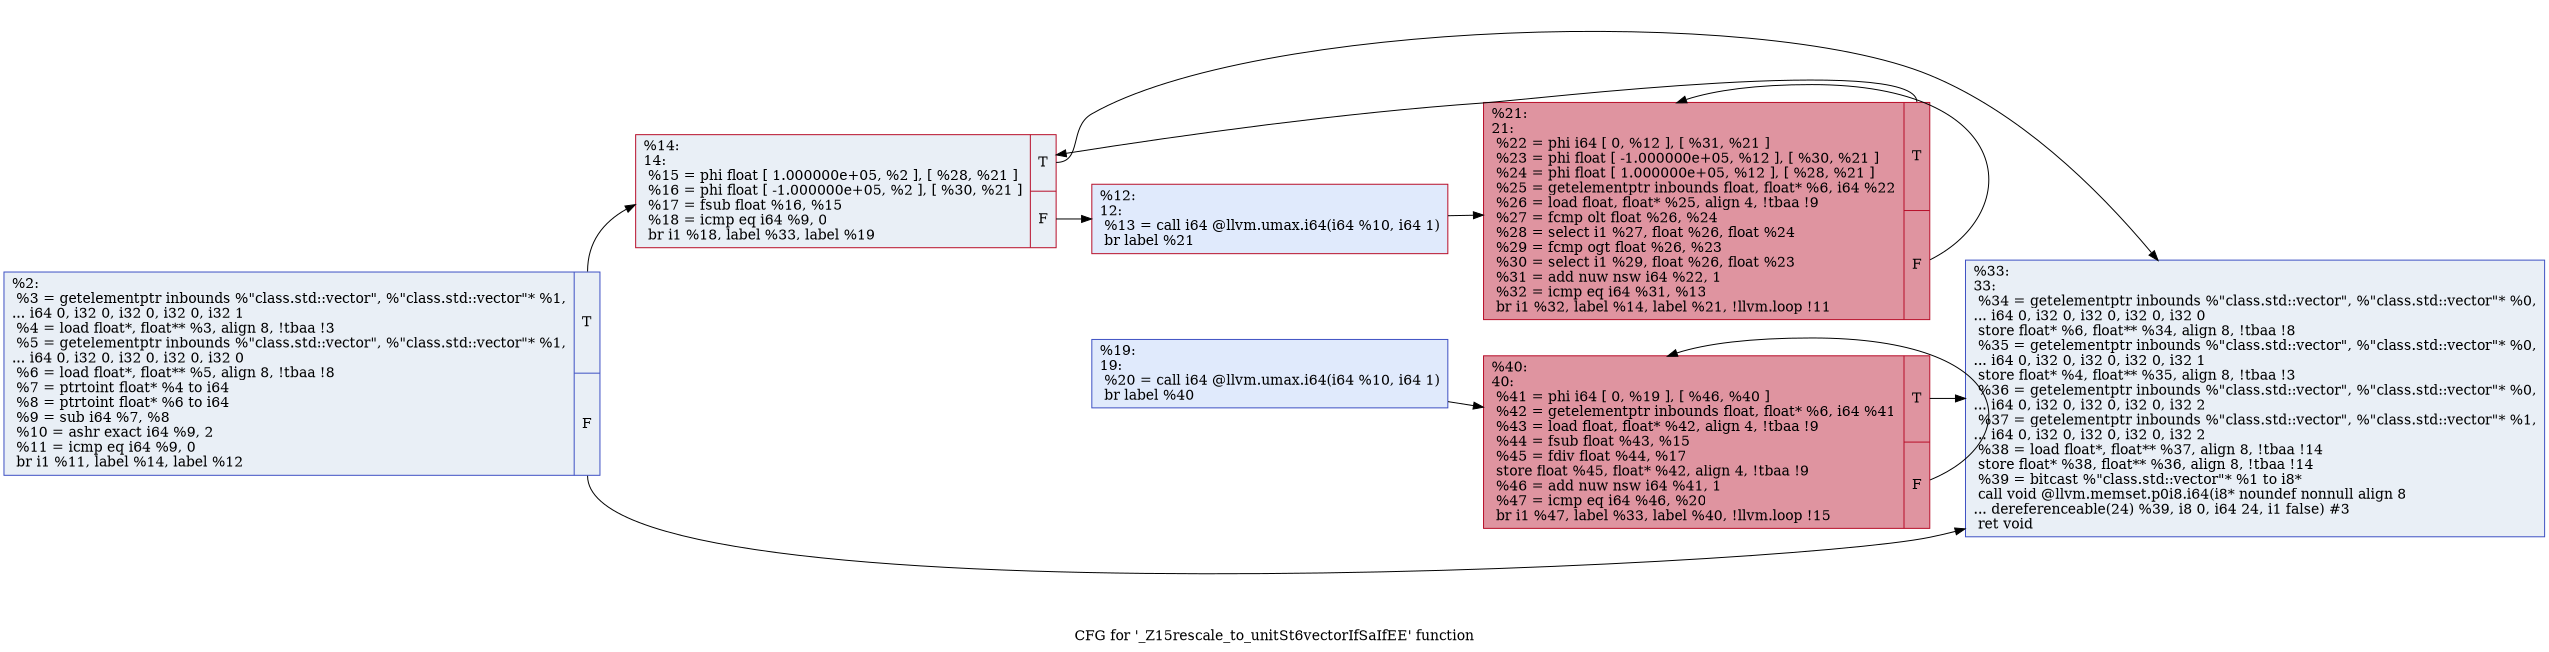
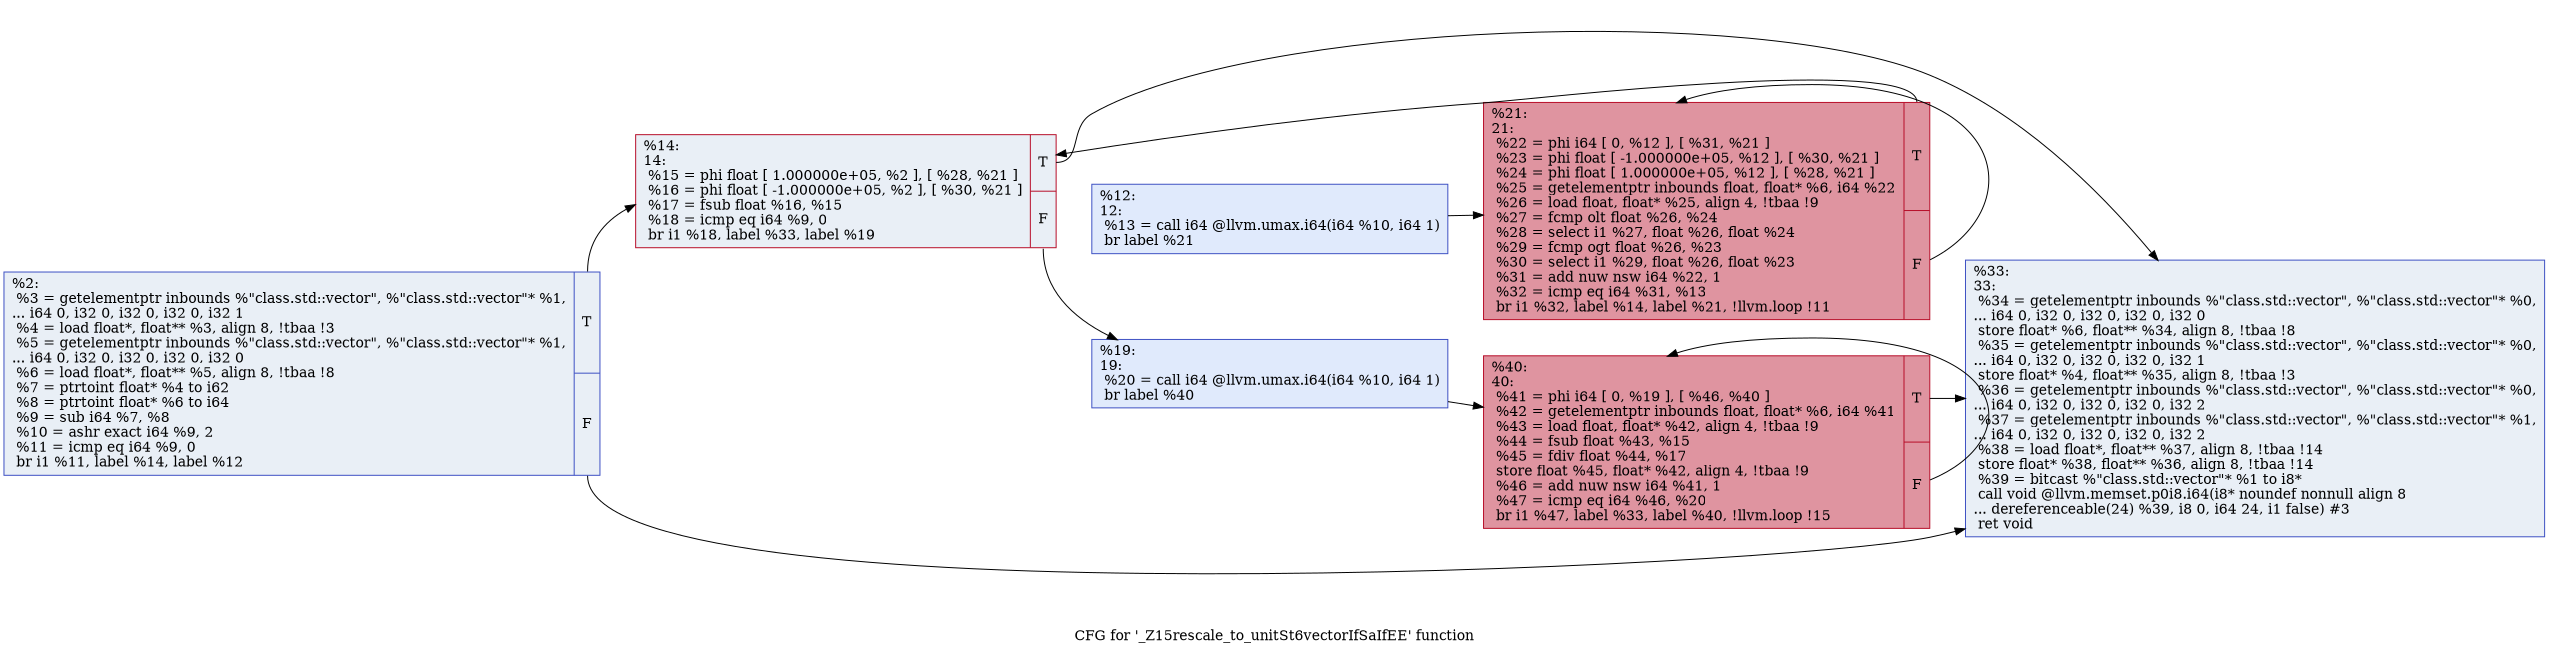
(1069, 219) -> (1063, 301)
(1270, 219) -> (1270, 219)
(121, 388) -> (121, 388)
